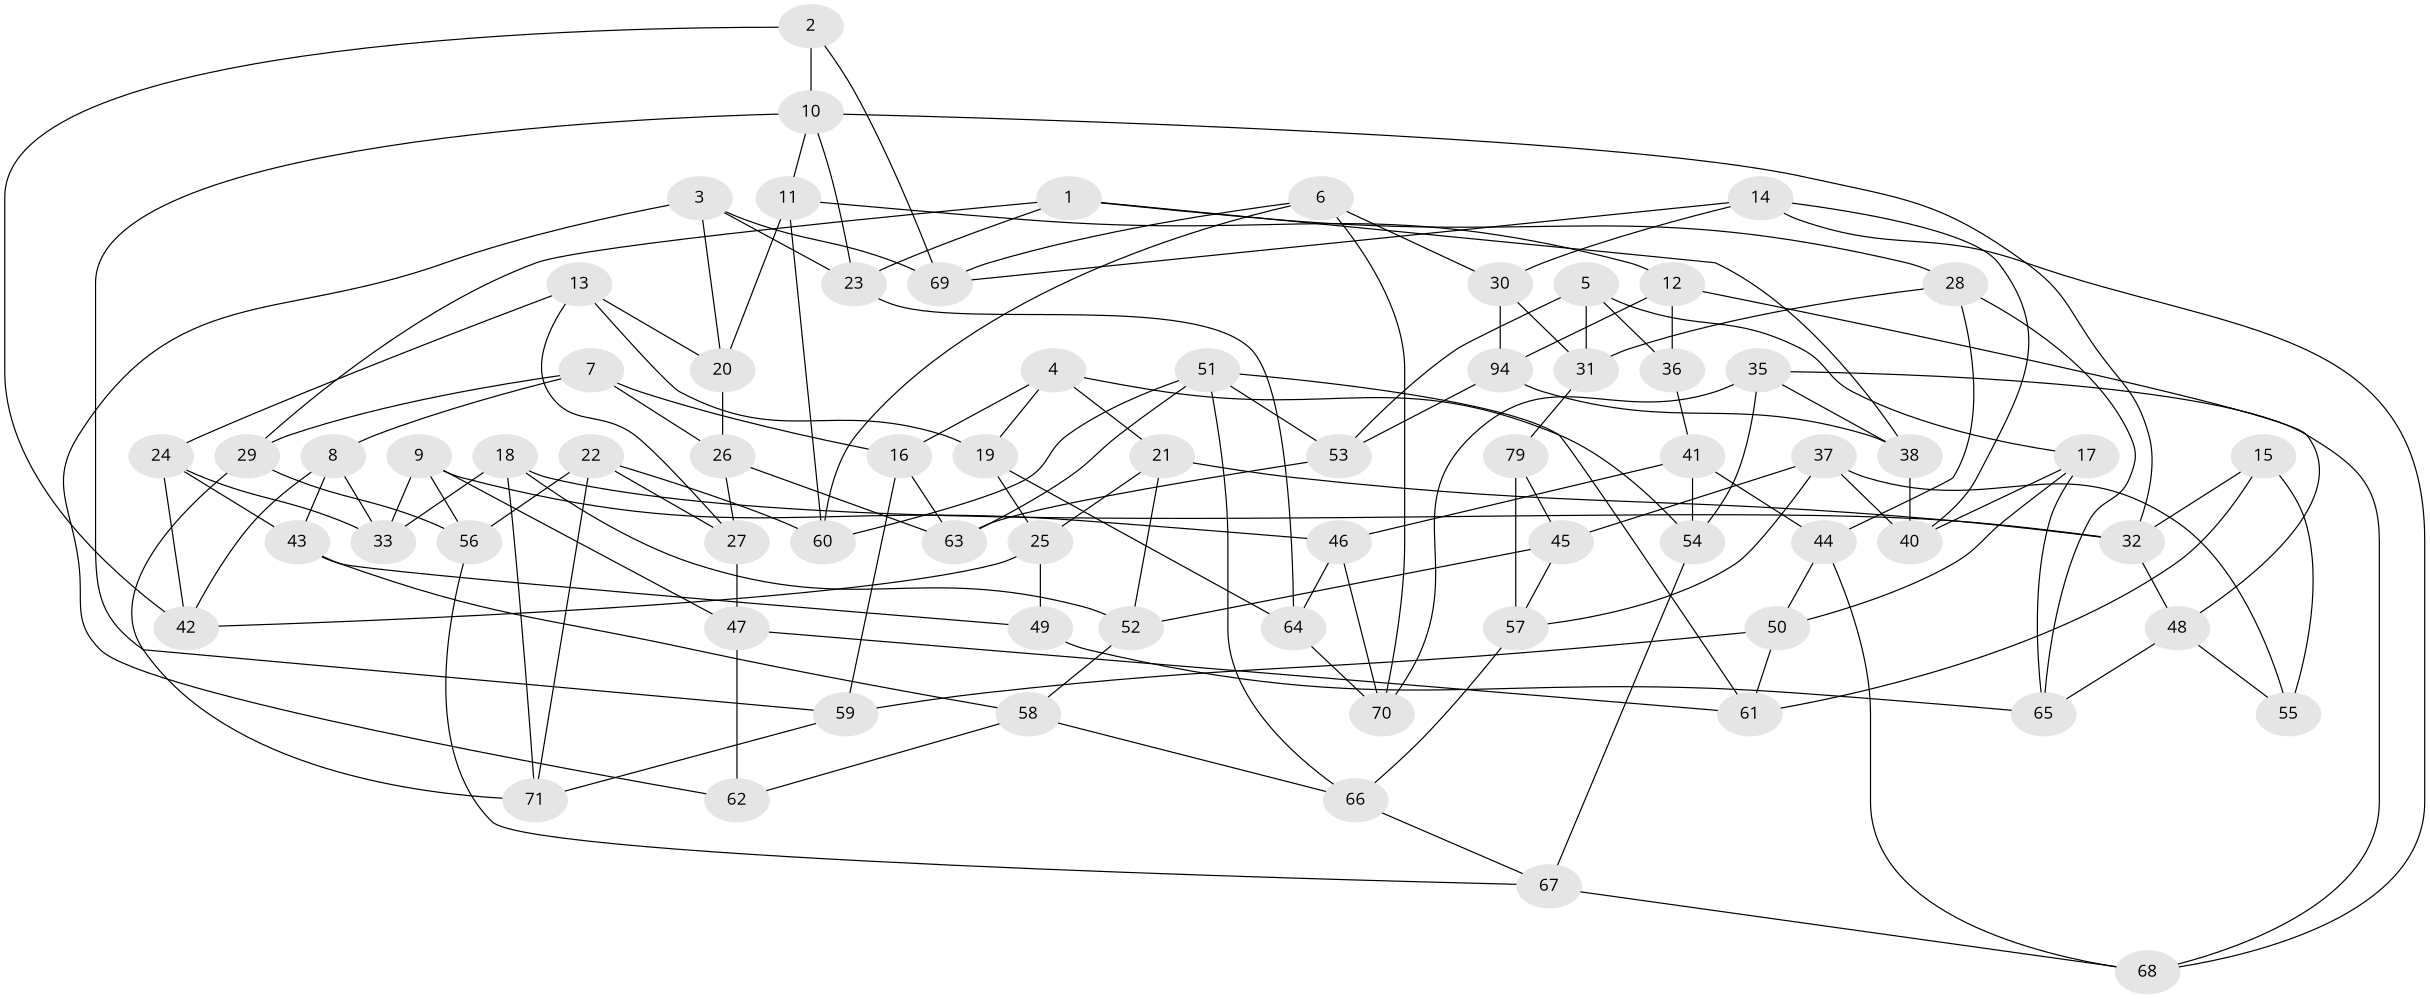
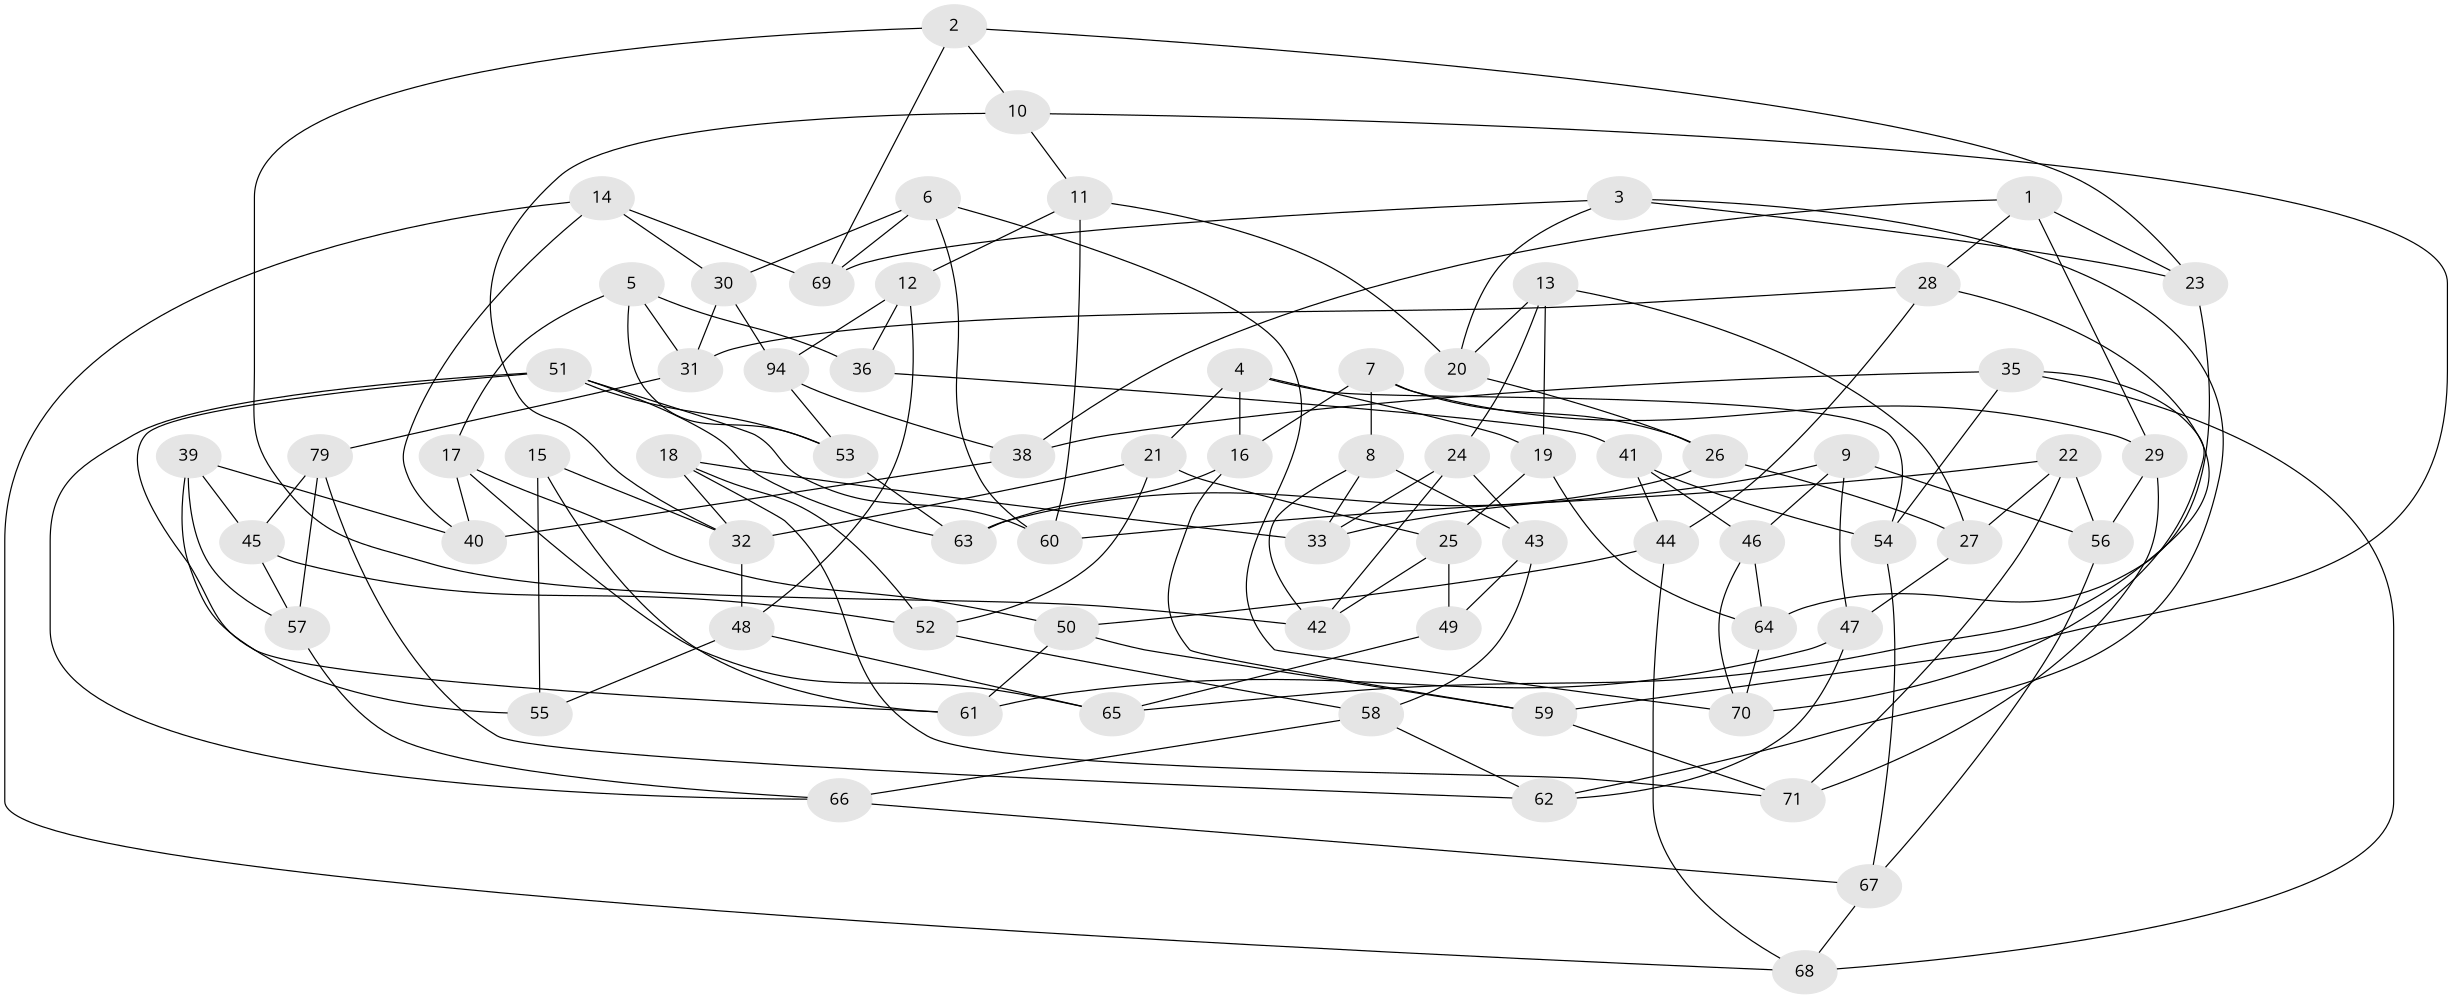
(836, 194) -> (1604, 83)
(1824, 456) -> (189, 456)
none -> (846, 768)
